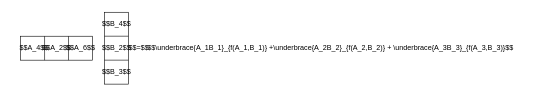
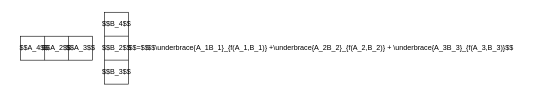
(80, 48) -> (80, 48)
